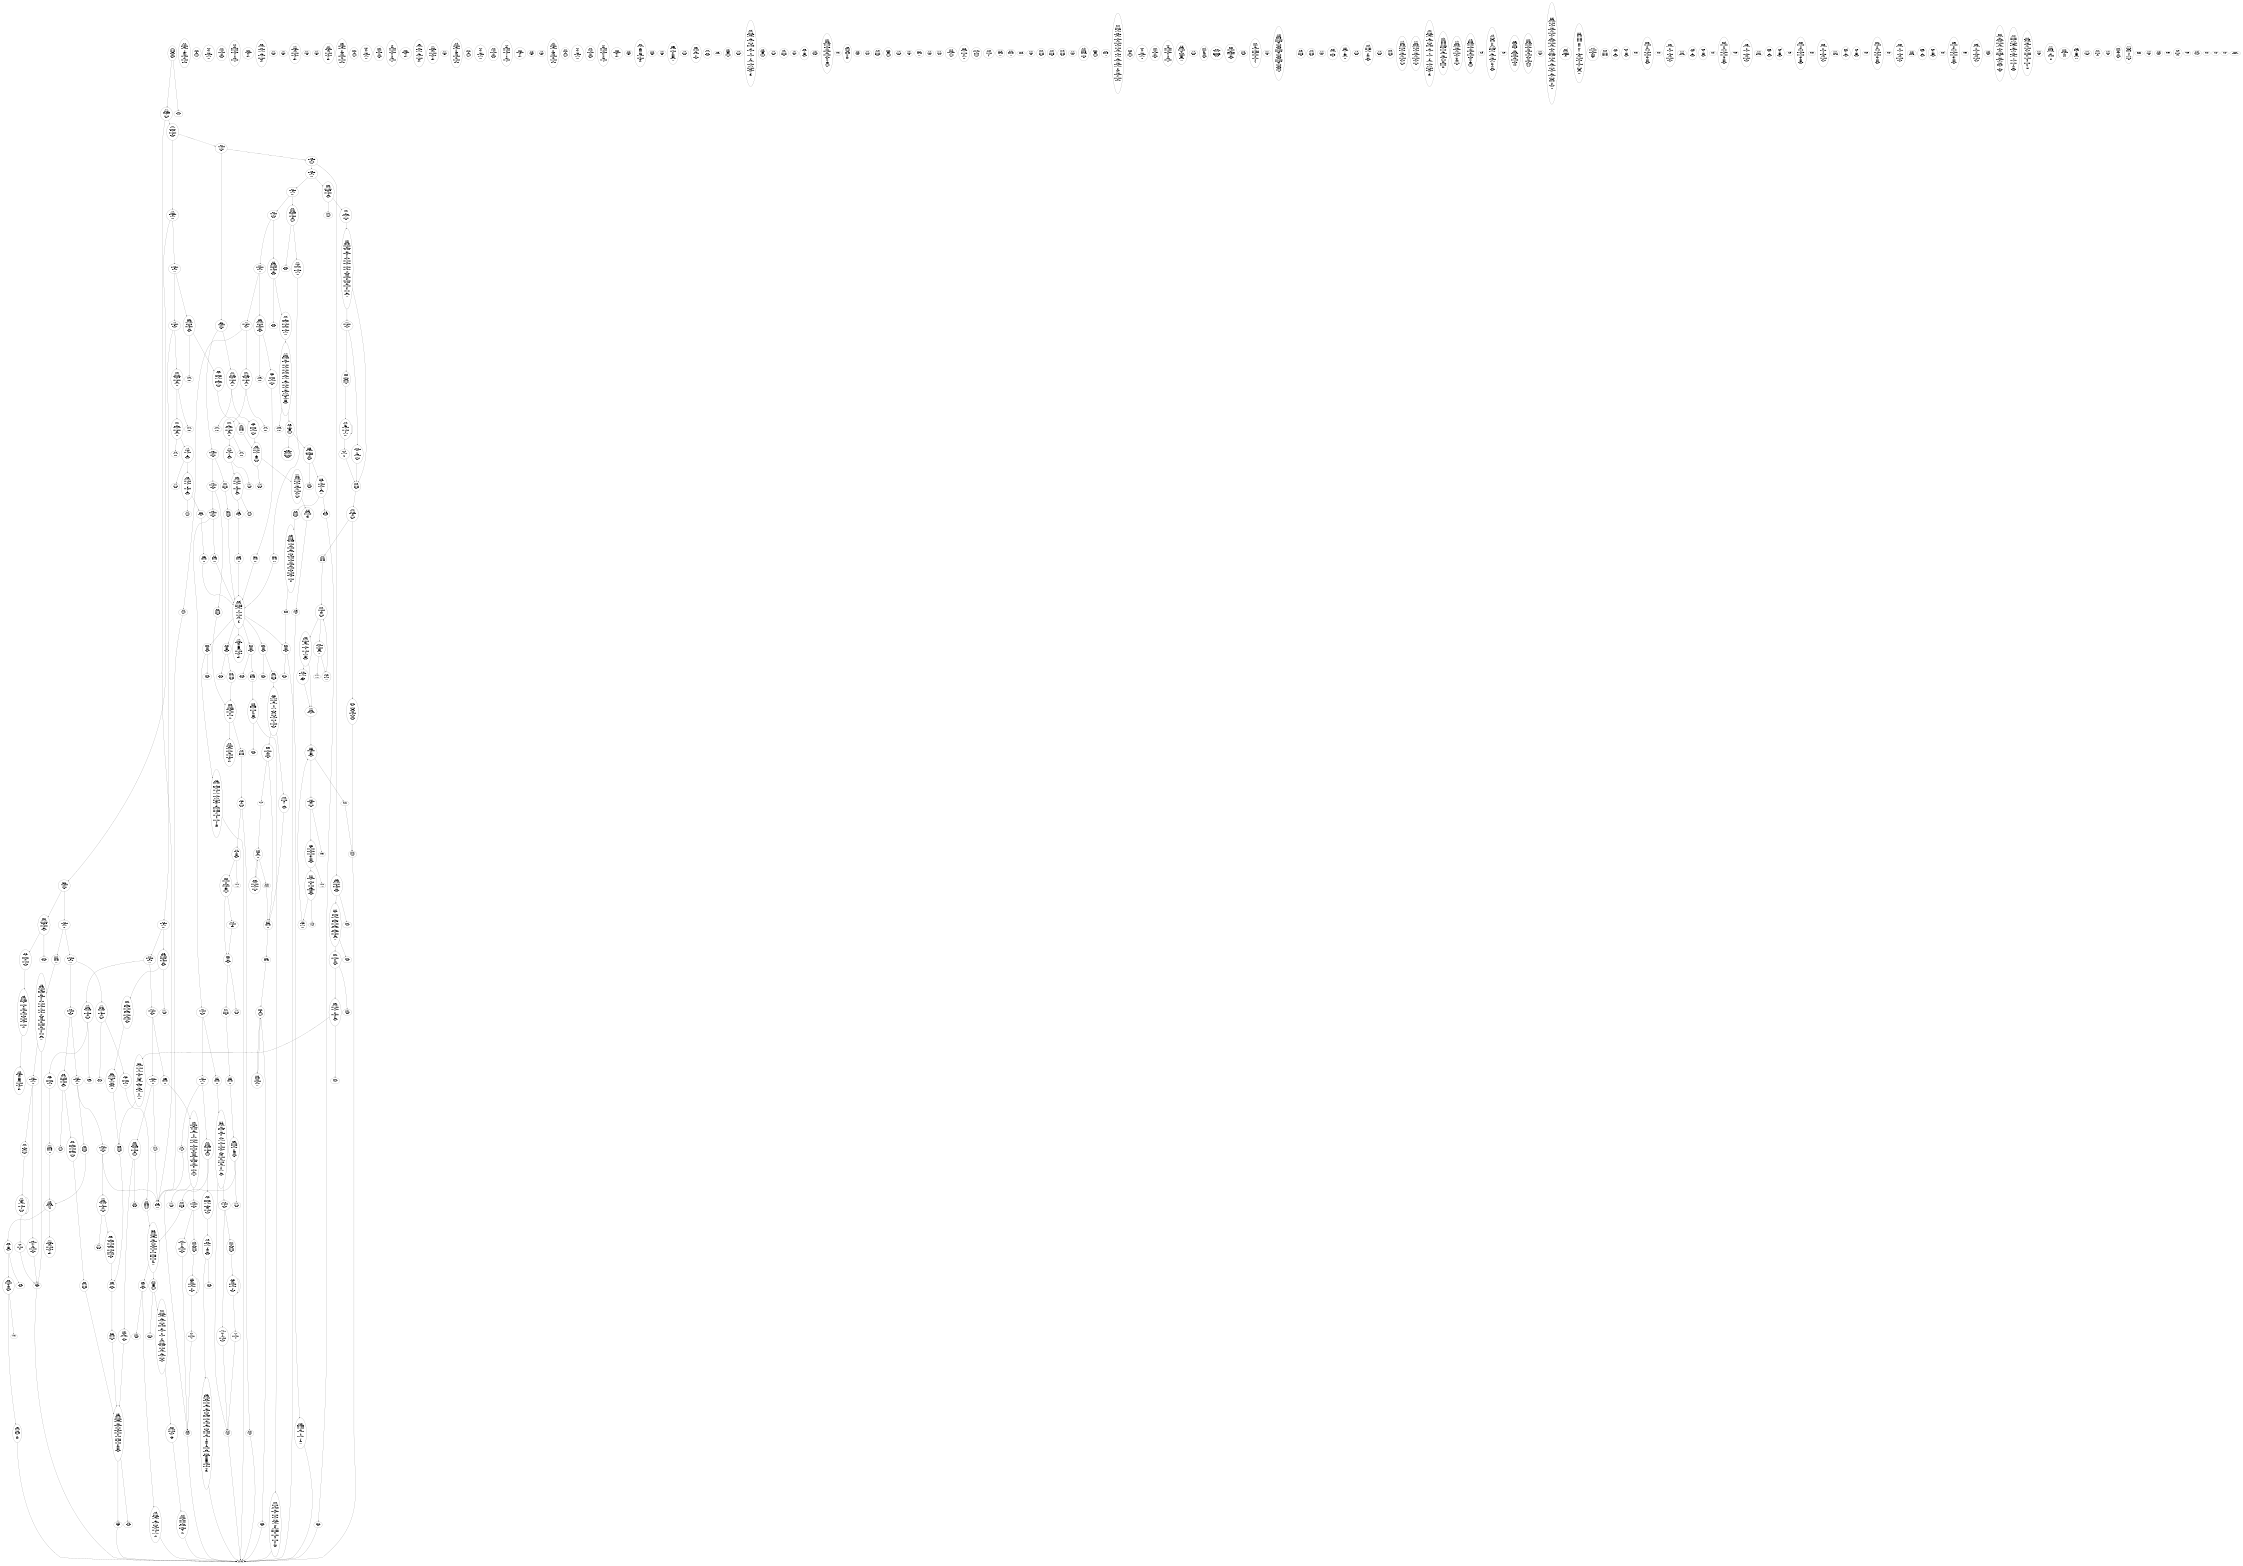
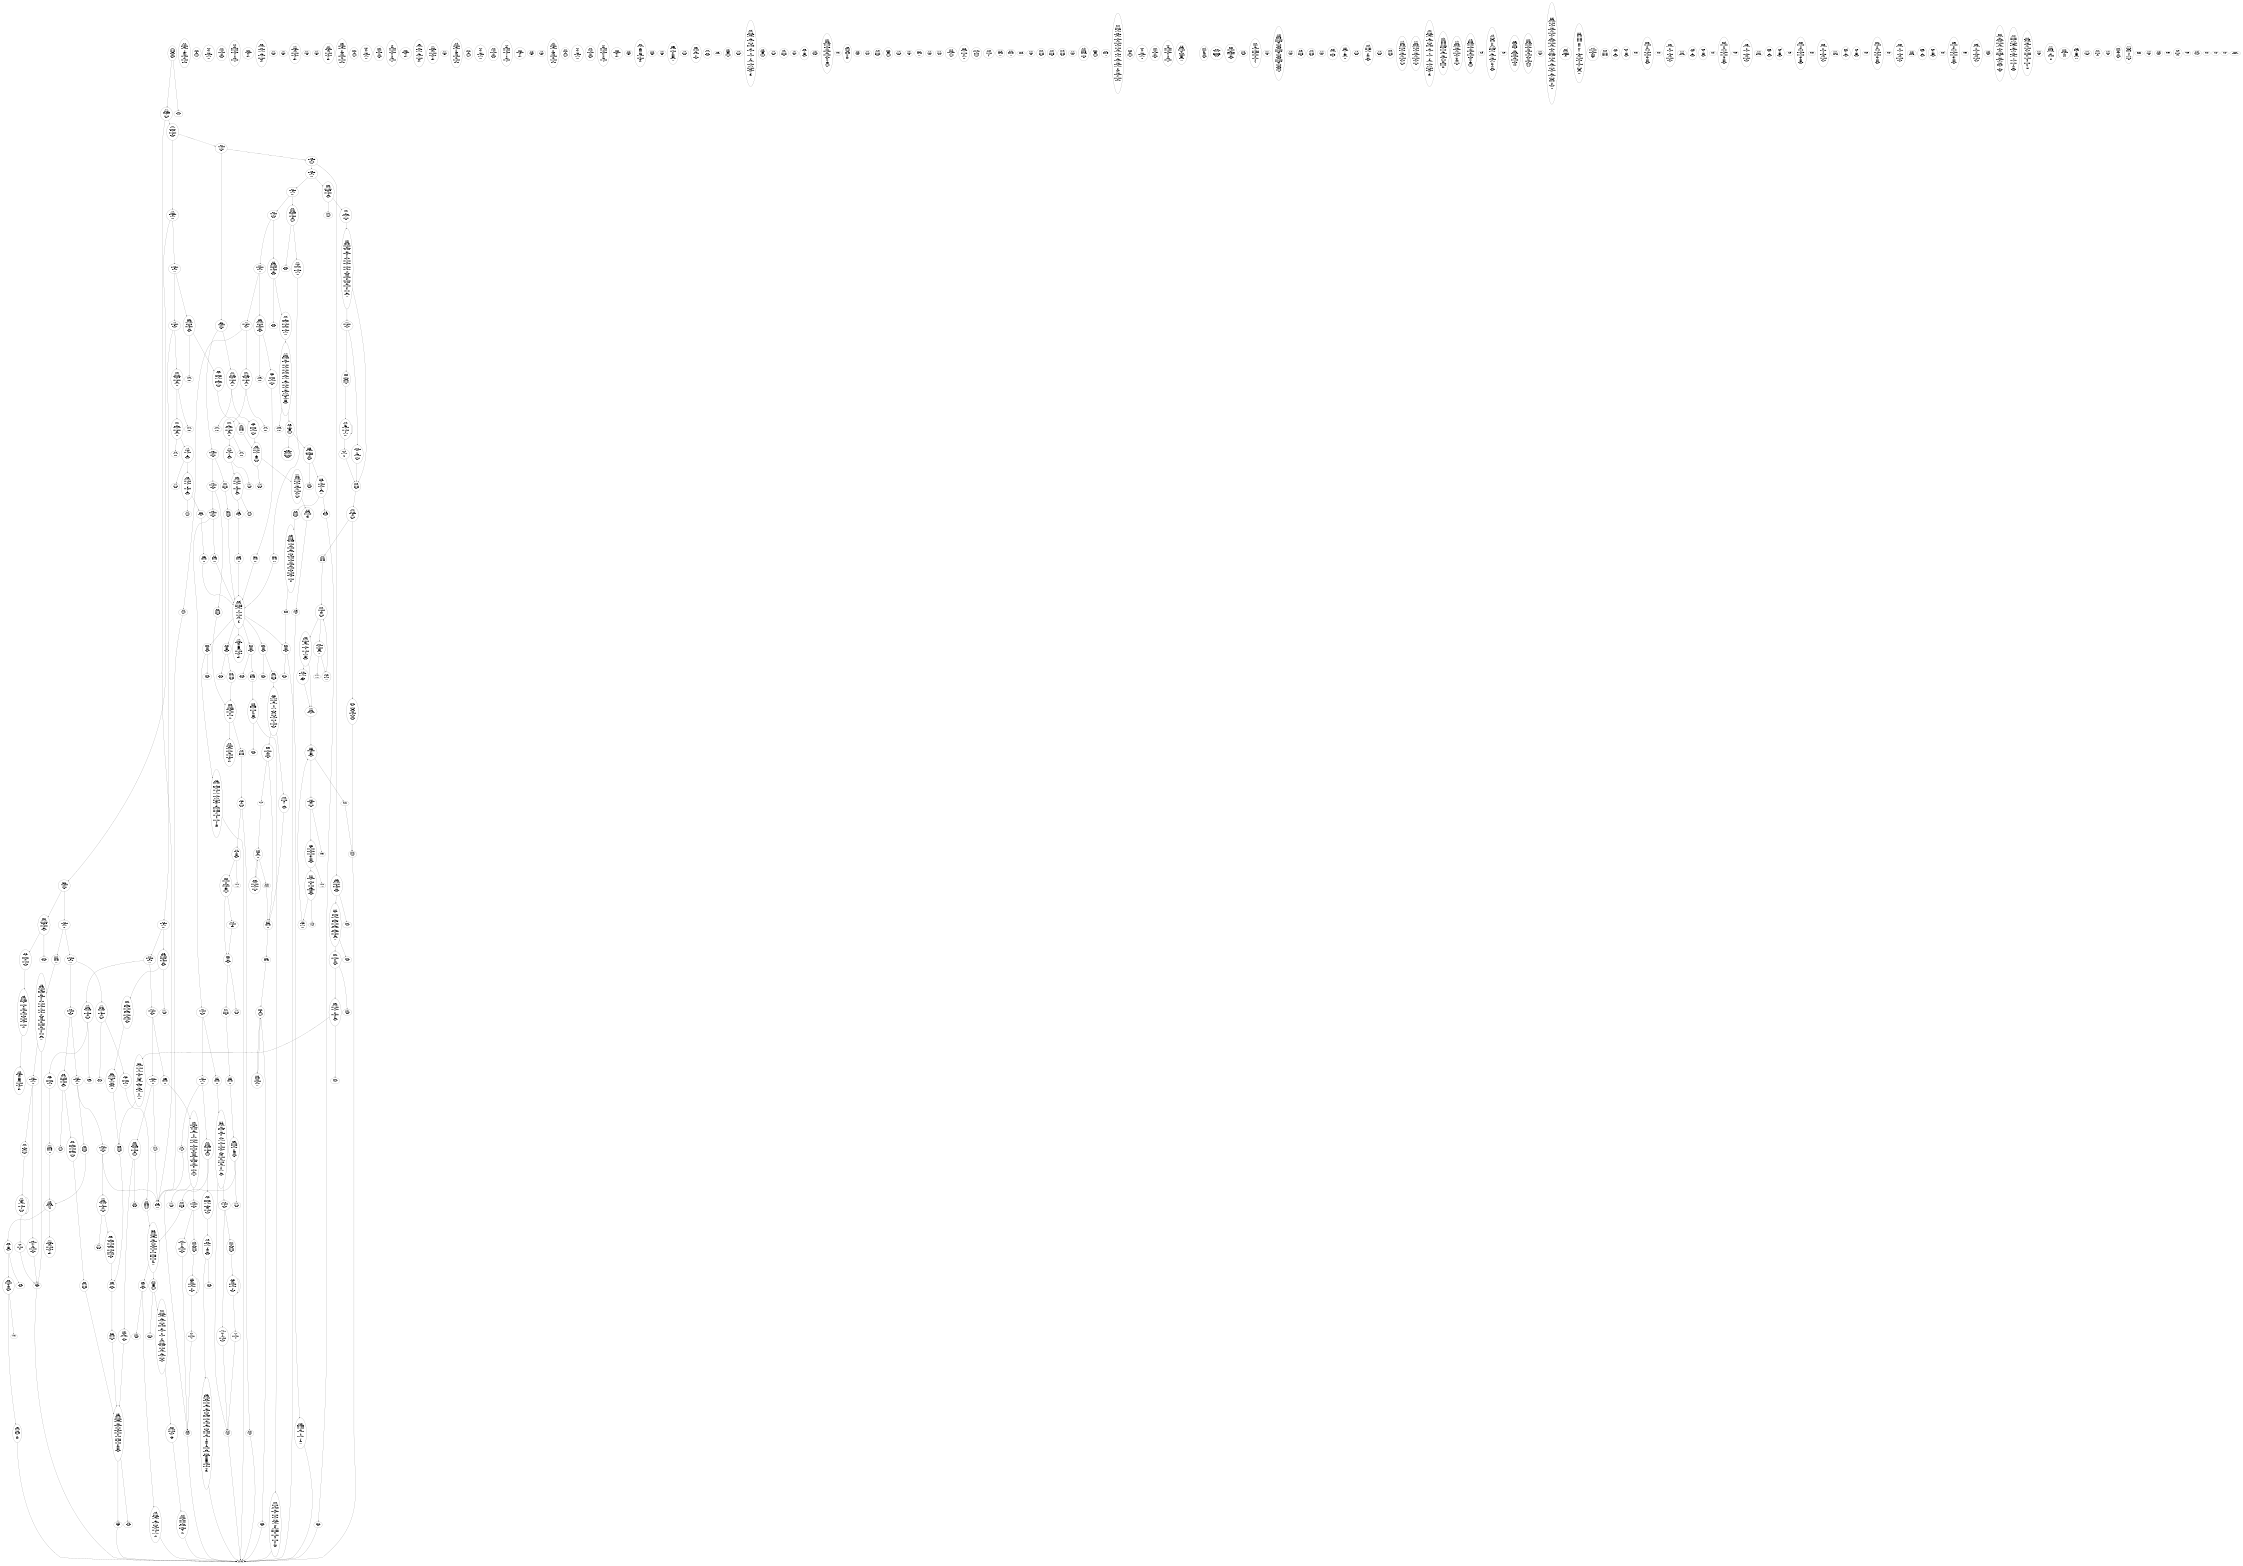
(1194, 53) -> none
none -> (1290, 53)
